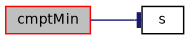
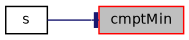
(112, 20) -> (69, 20)
